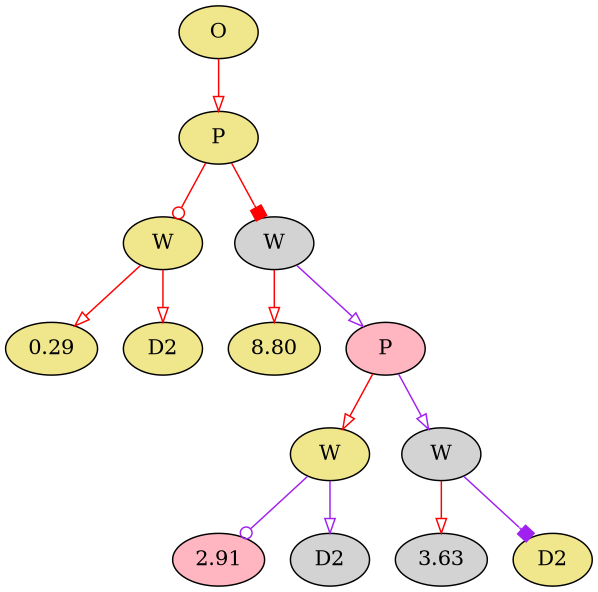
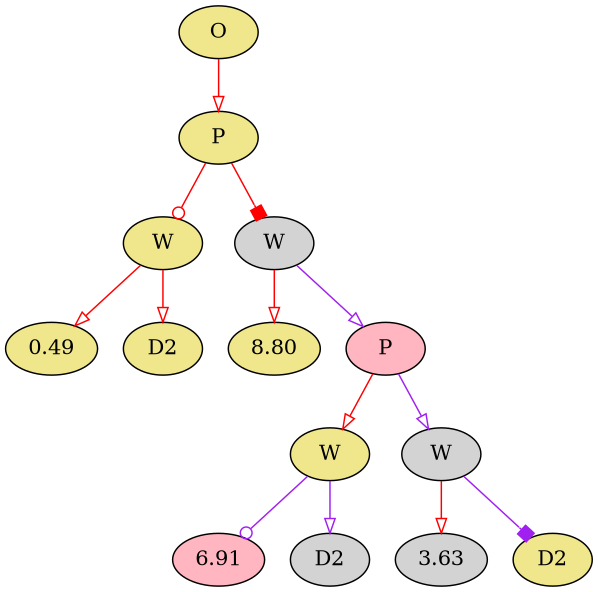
(52, 349) -> (52, 349)
(219, 560) -> (219, 560)
